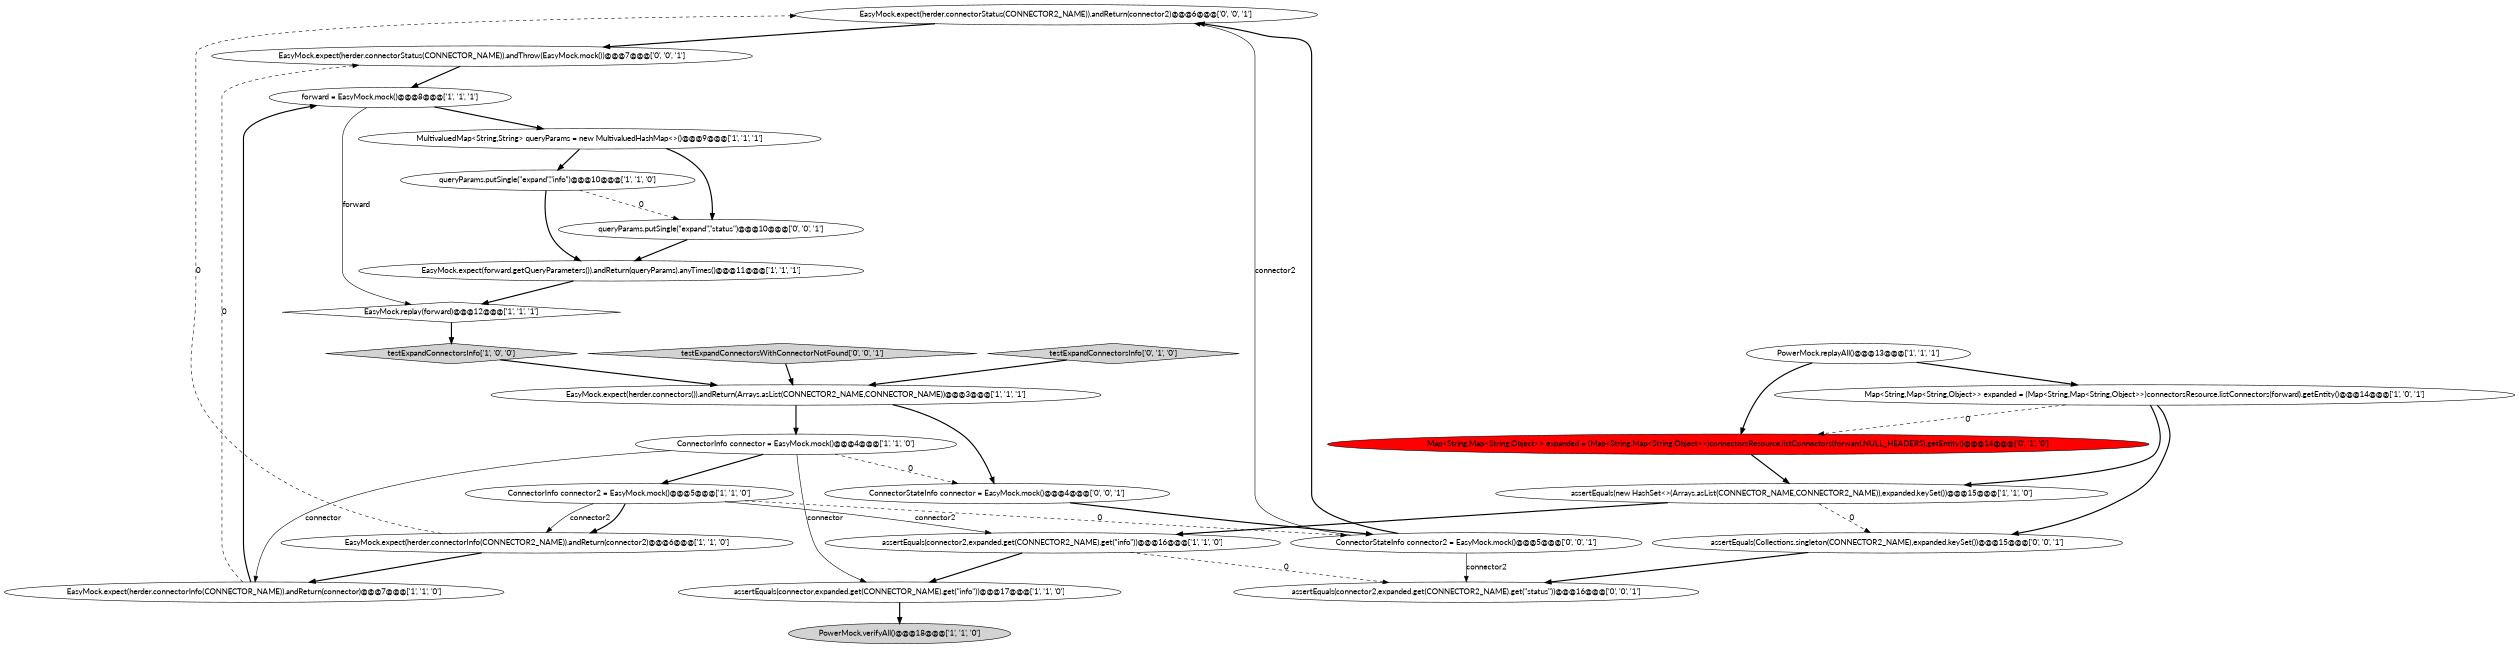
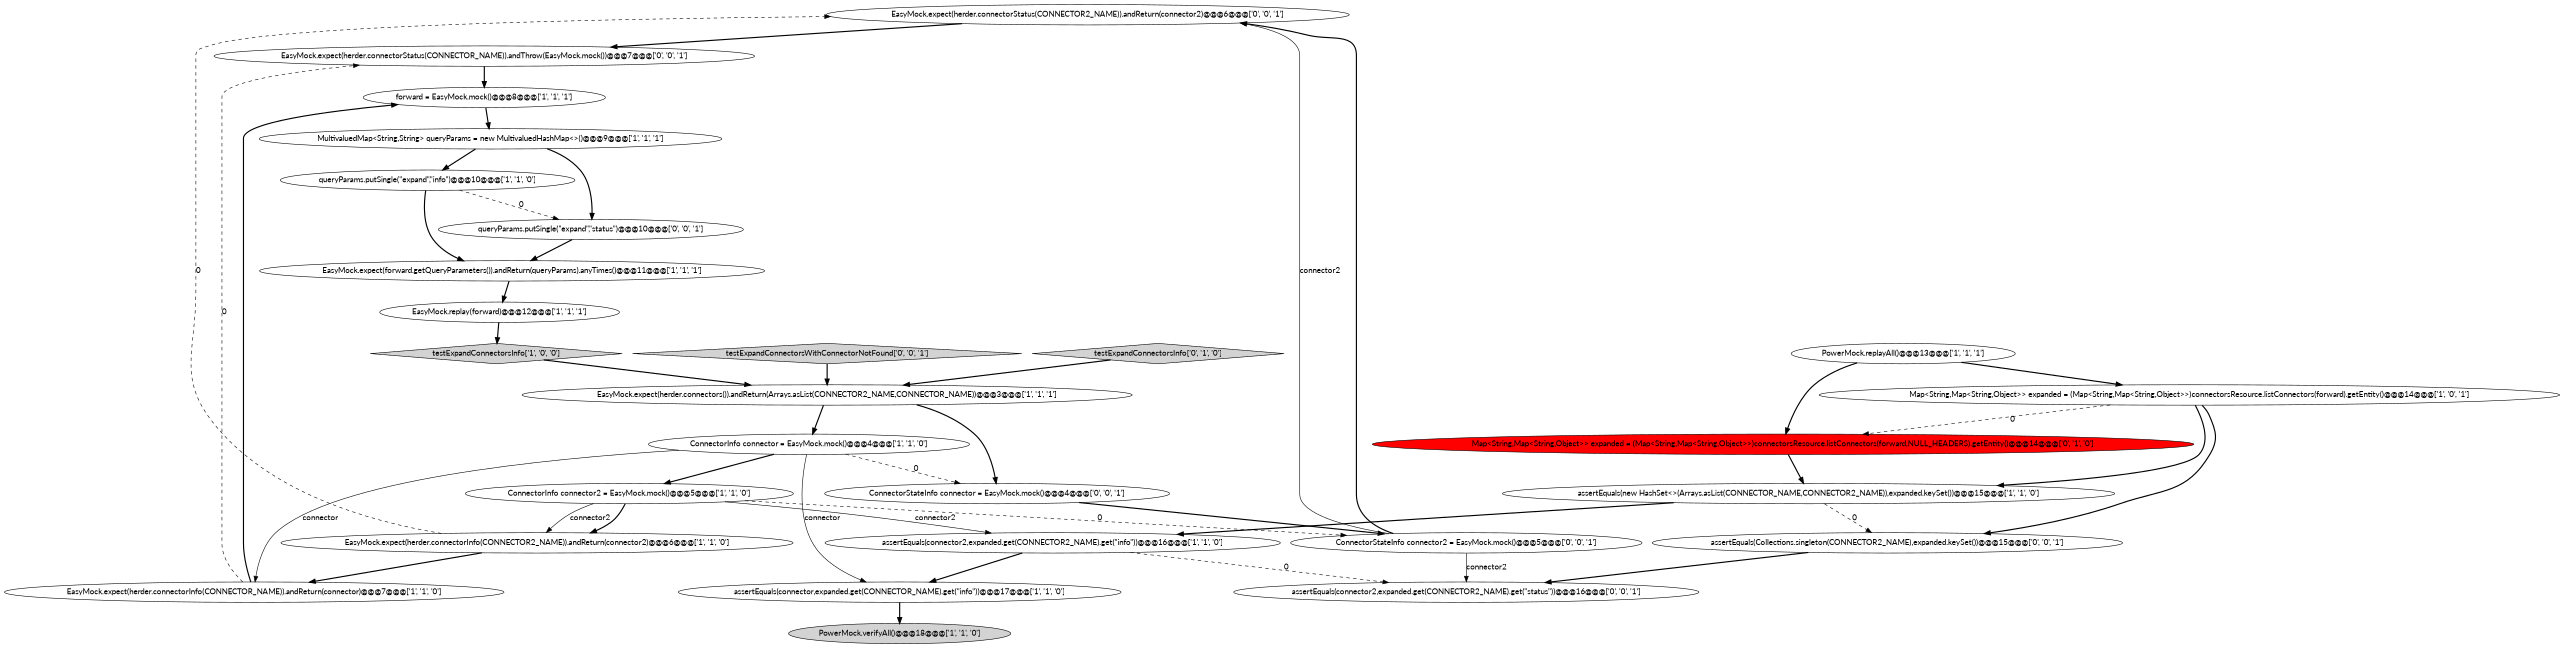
(343, 221) -> none
(451, 312) -> (500, 312)
